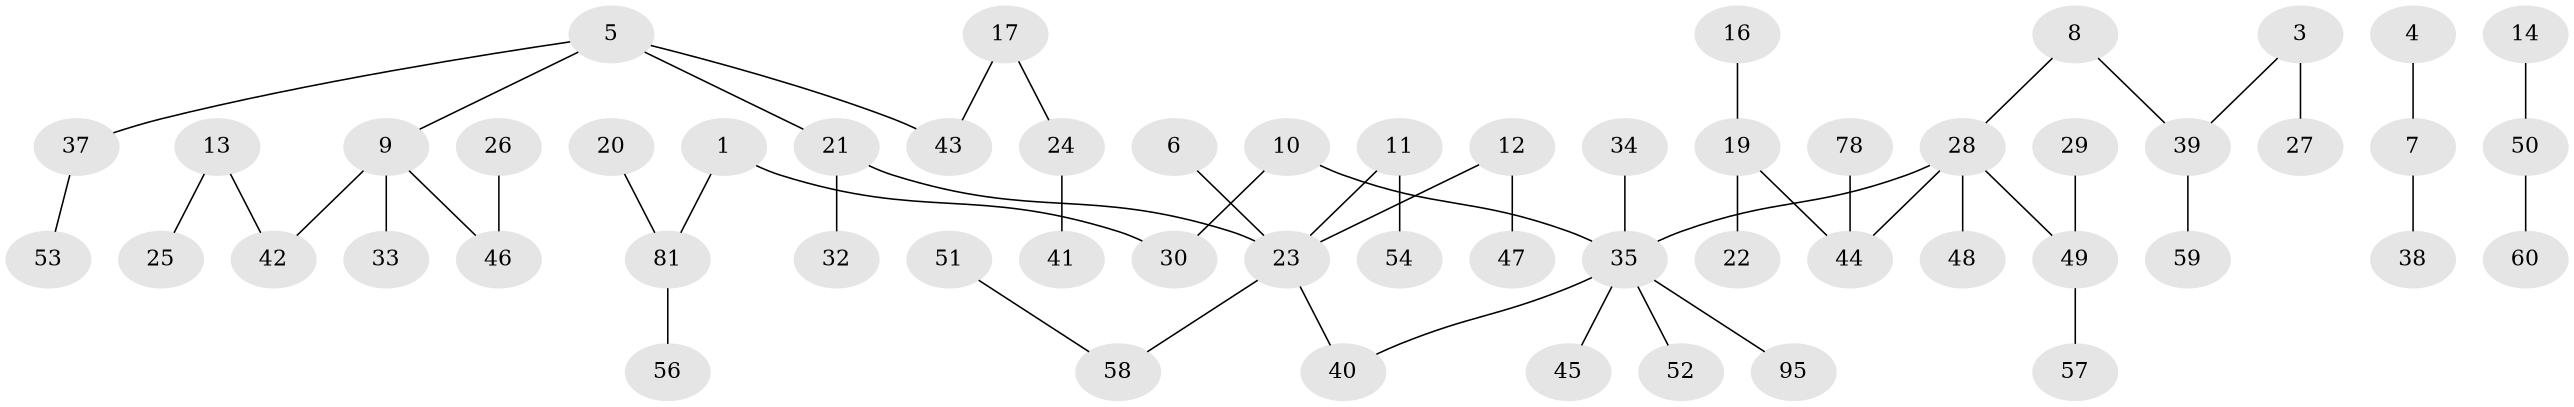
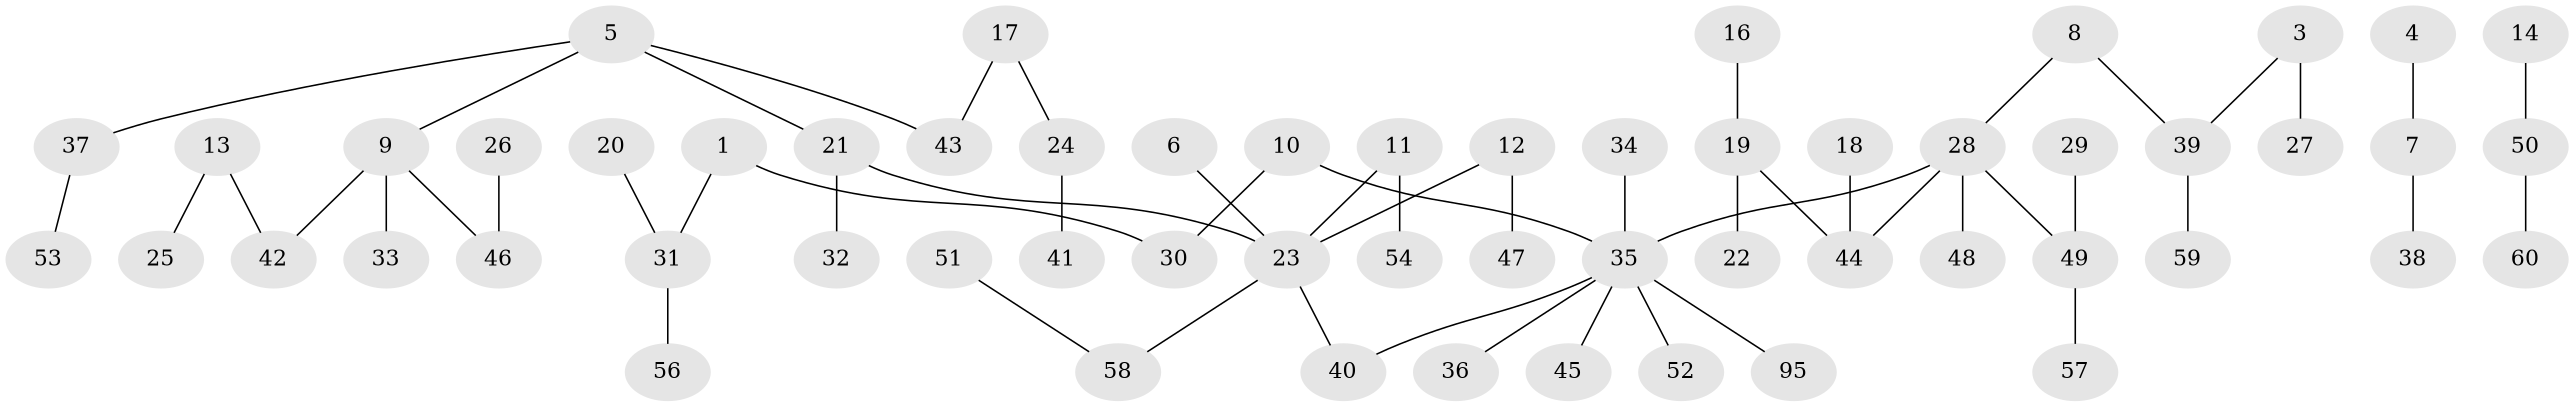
(1850, 147) -> (1850, 147)
(668, 260) -> (668, 260)
none -> (1456, 372)
